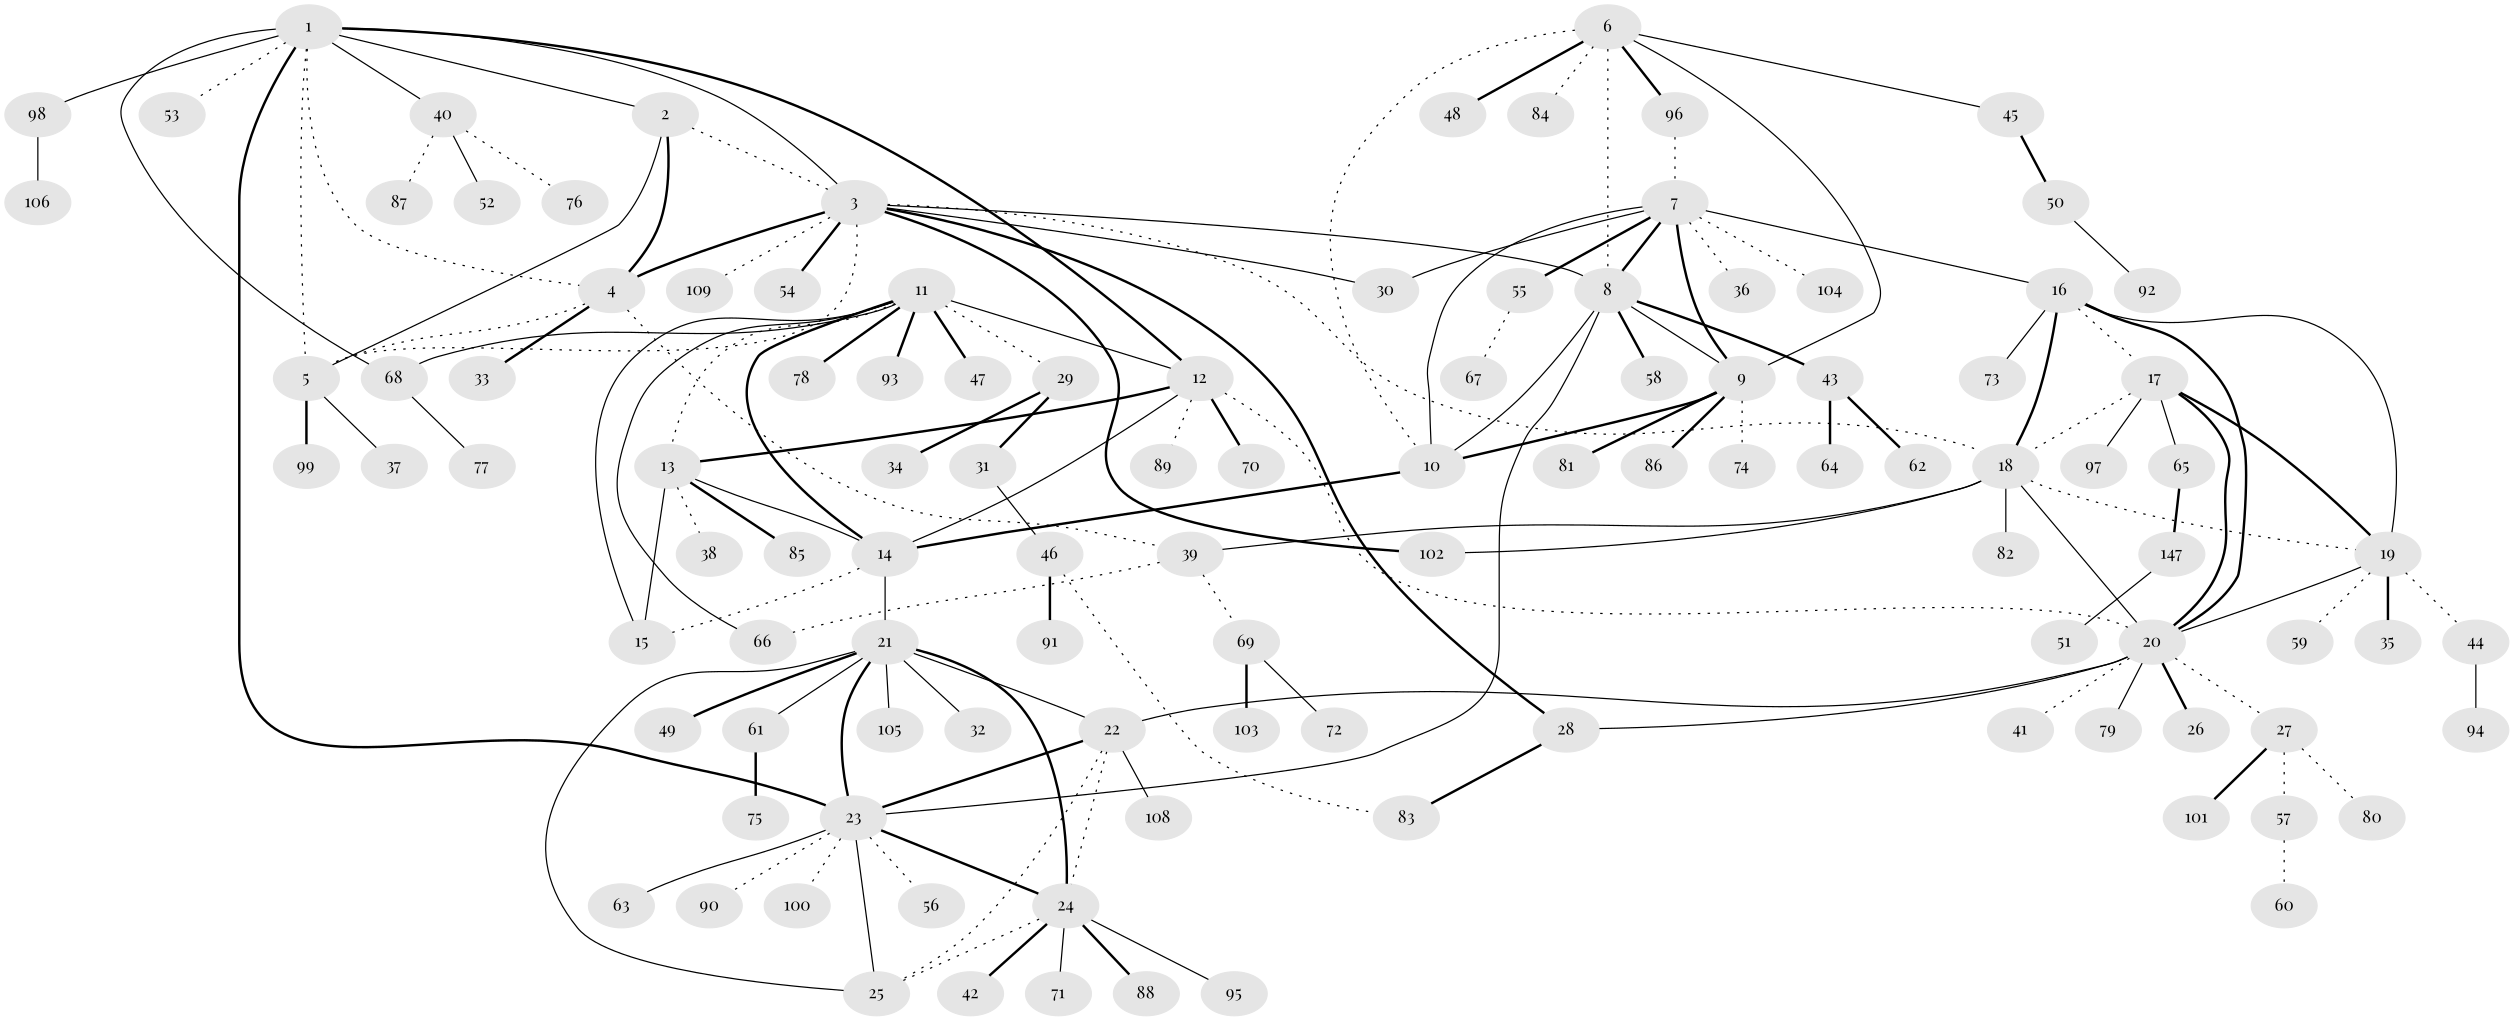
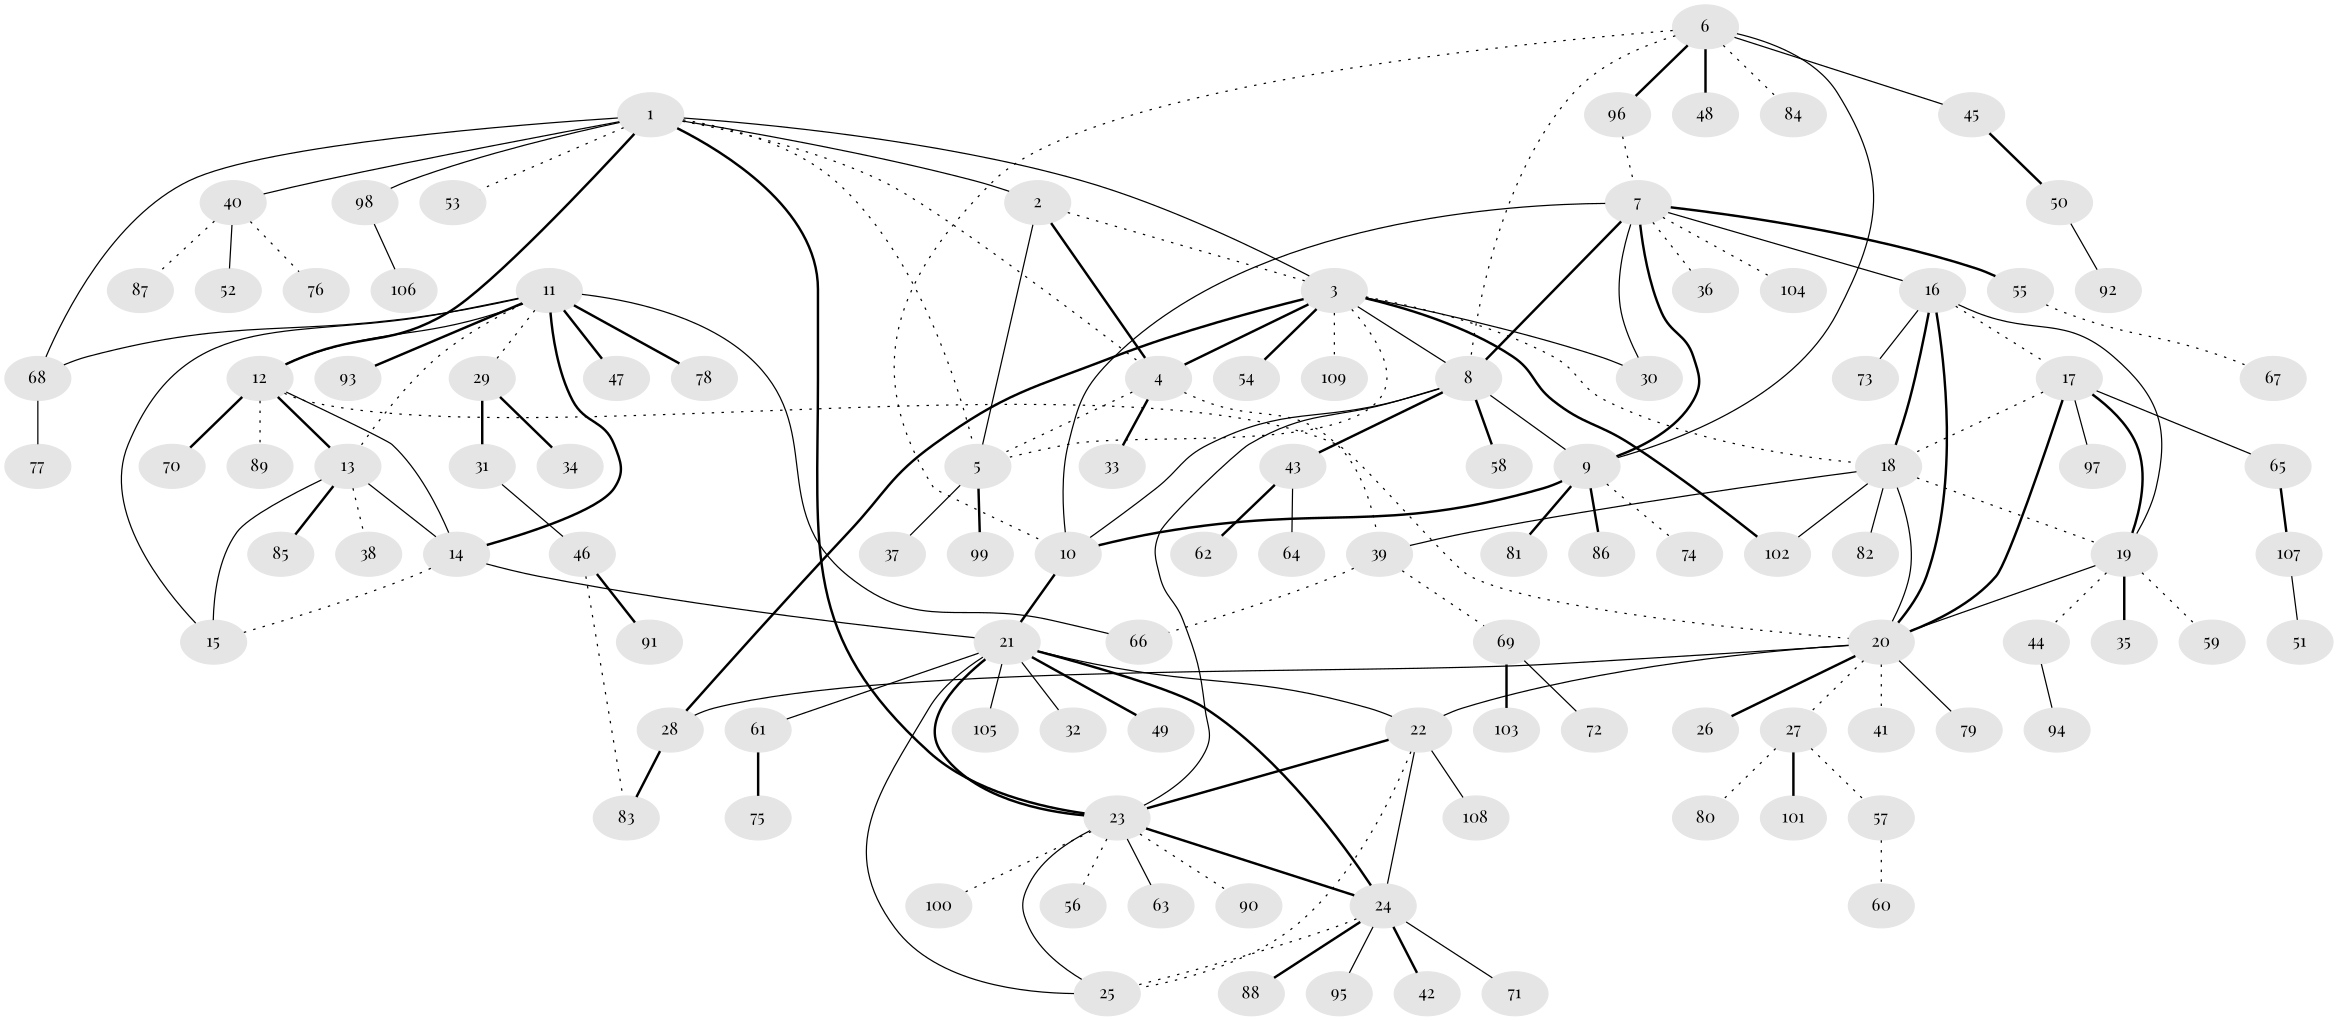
(1830, 416) -> (1292, 510)
(1170, 507) -> (1038, 598)
(2172, 554) -> (2289, 554)
(1089, 818) -> (1401, 818)
